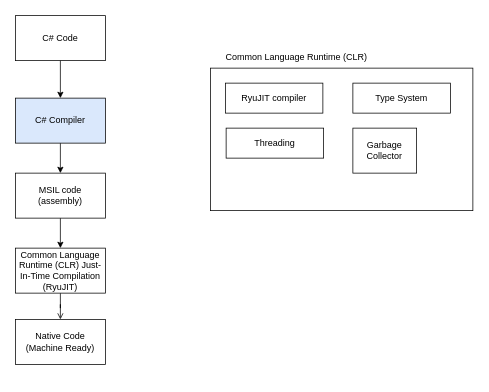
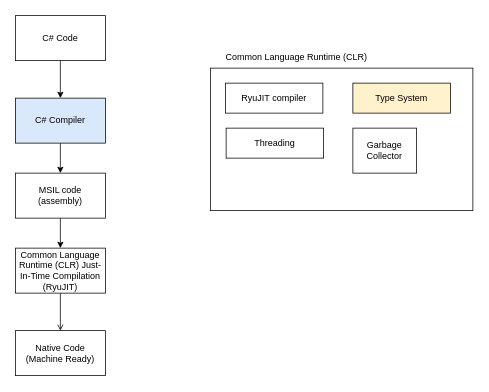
(402, 98) -> (402, 98)
(60, 342) -> (60, 353)
